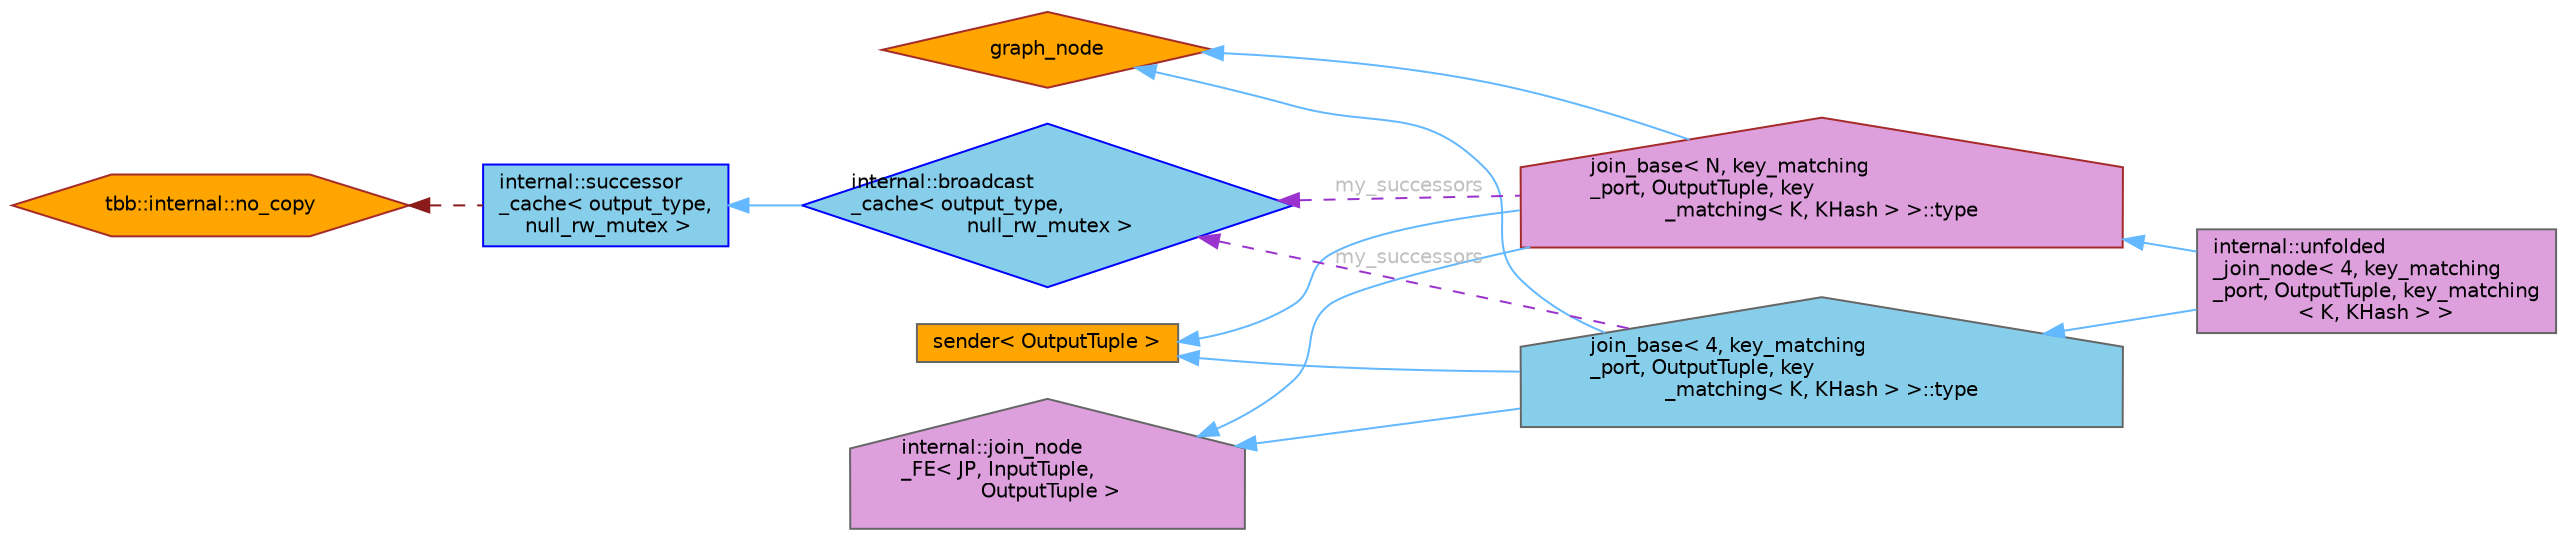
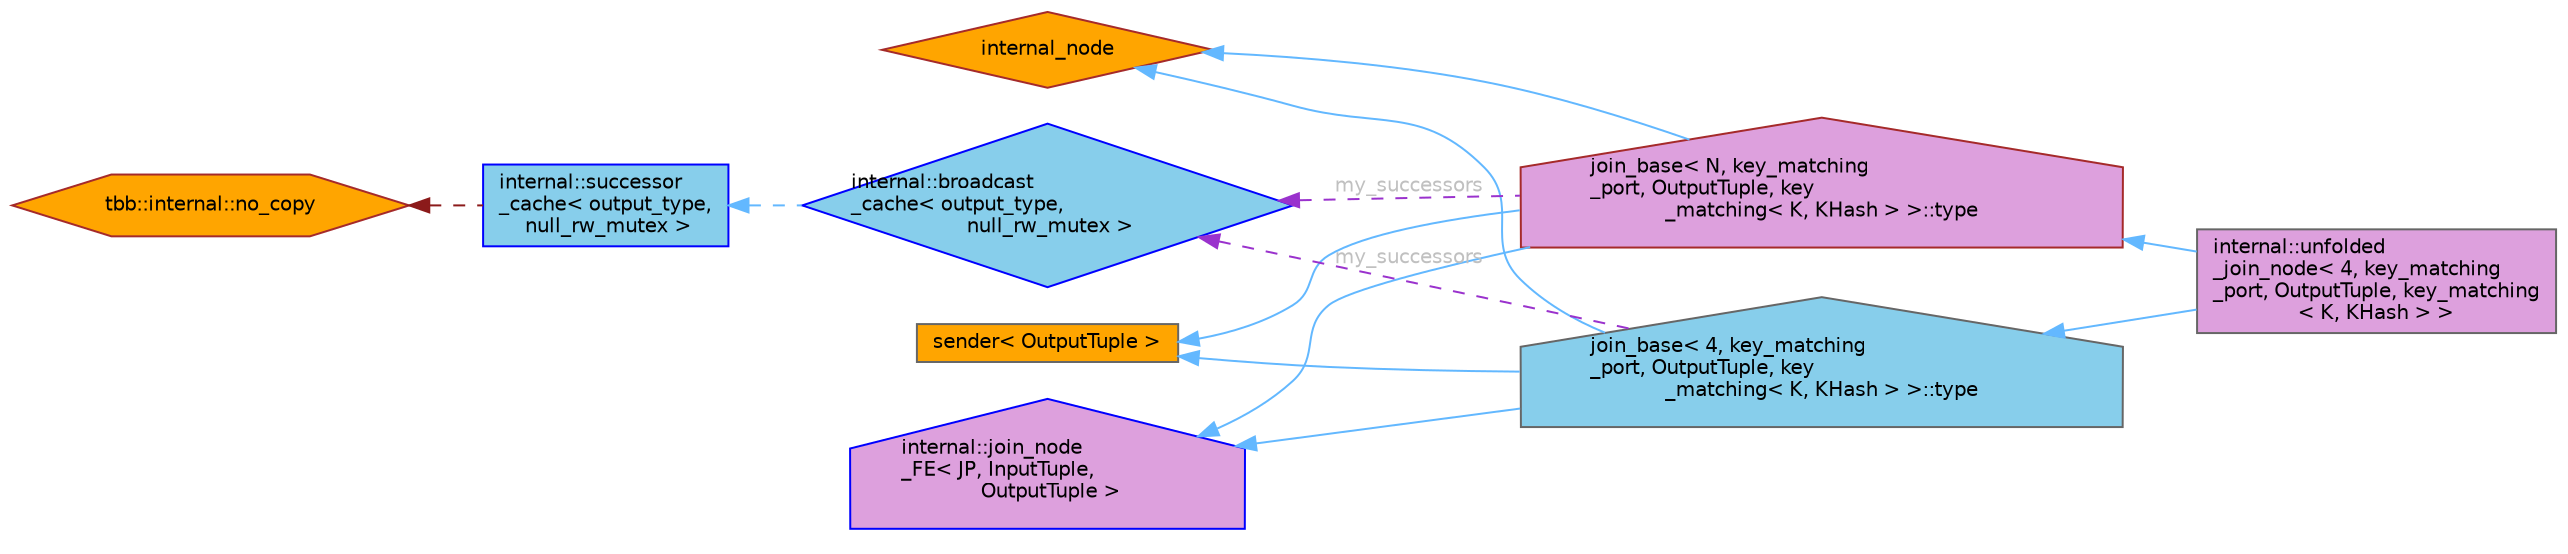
(1048, 50) -> (1048, 50)
(775, 205) -> (775, 205)
(1048, 471) -> (1048, 471)
